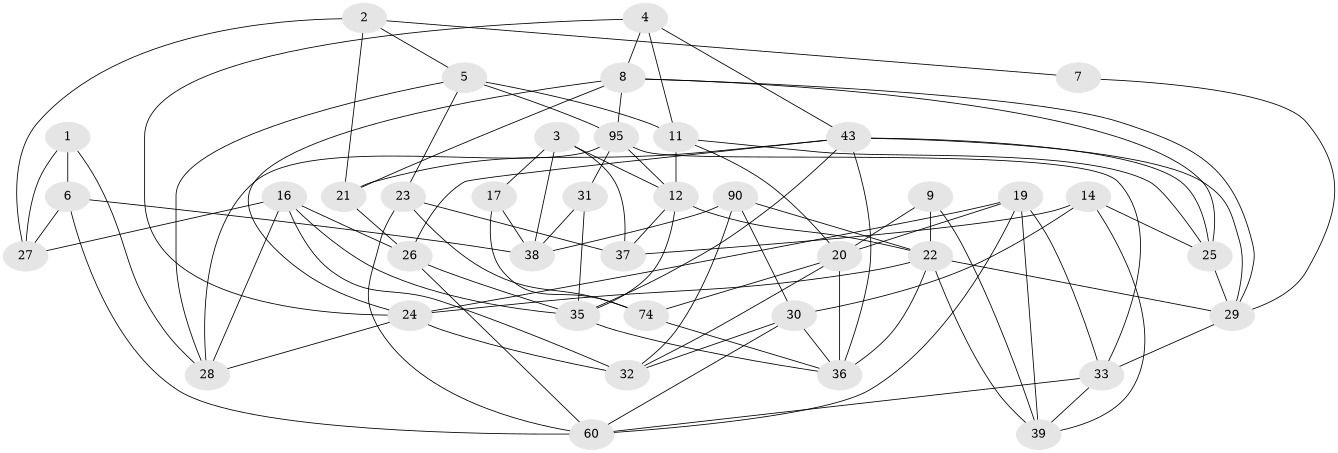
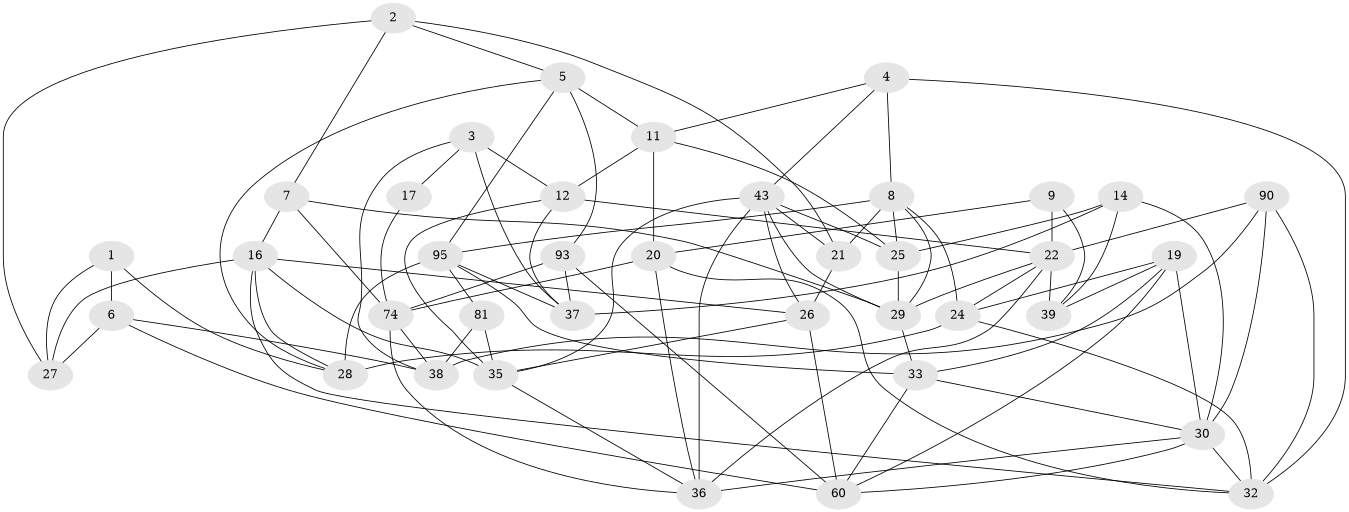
(196, 82) -> (1296, 143)
(646, 167) -> (521, 292)
(403, 197) -> (563, 256)
(585, 197) -> (482, 316)
(955, 219) -> (1188, 346)
(509, 220) -> (410, 341)
none -> (271, 226)
none -> (339, 256)
(1070, 405) -> (1059, 405)
